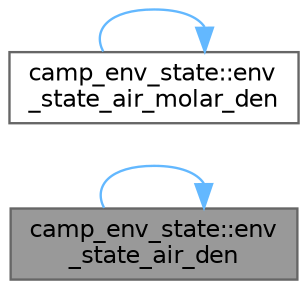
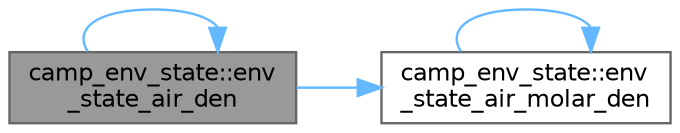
none -> (327, 88)
